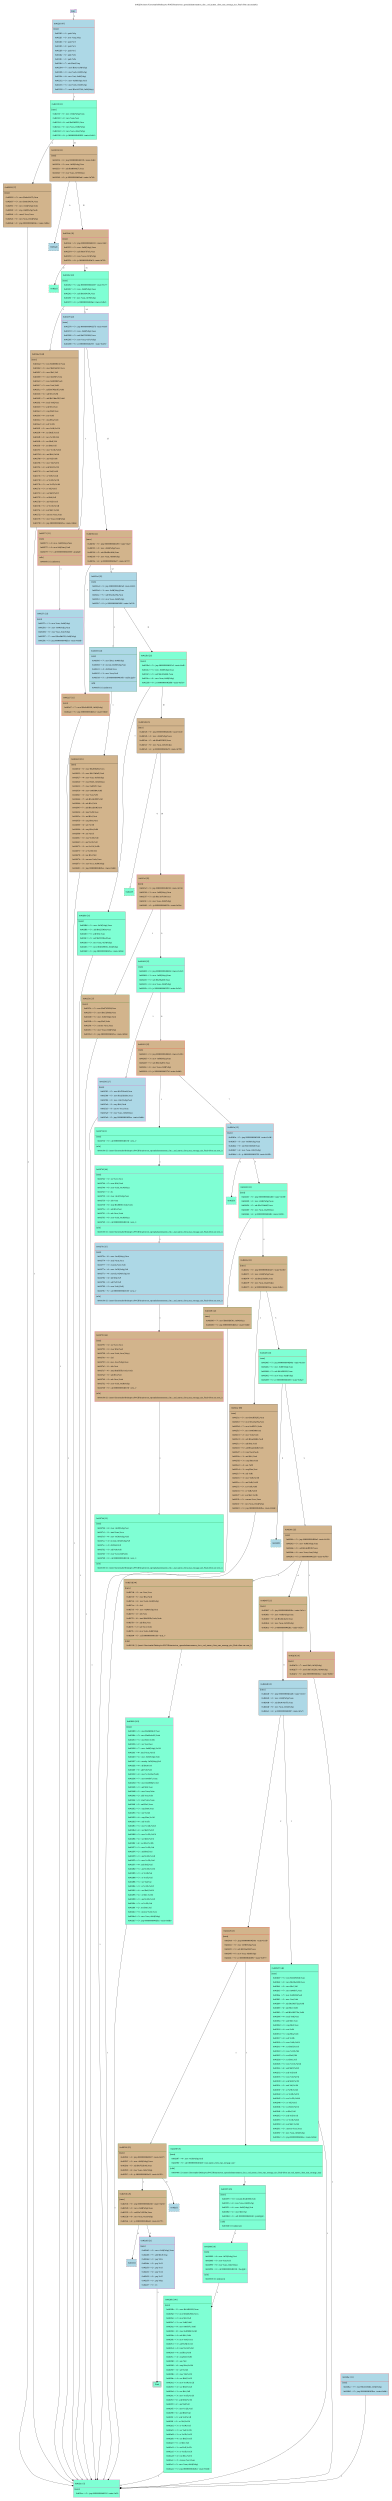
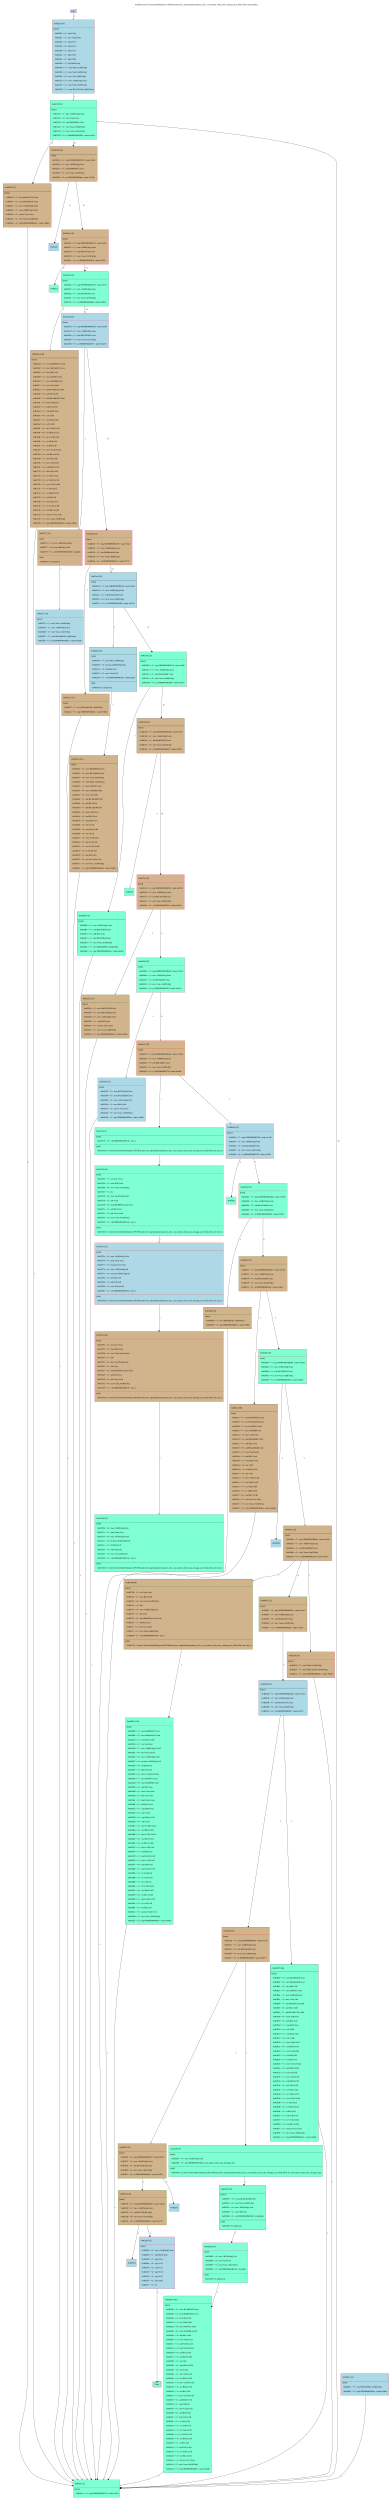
none -> (337, 1303)
